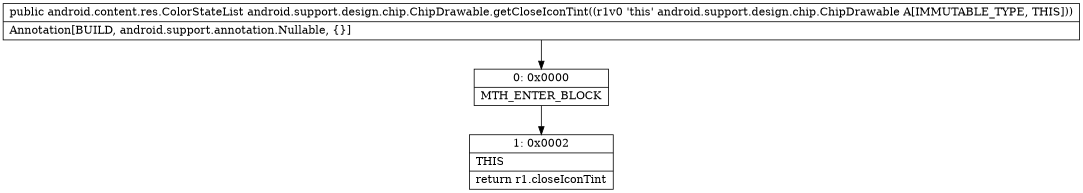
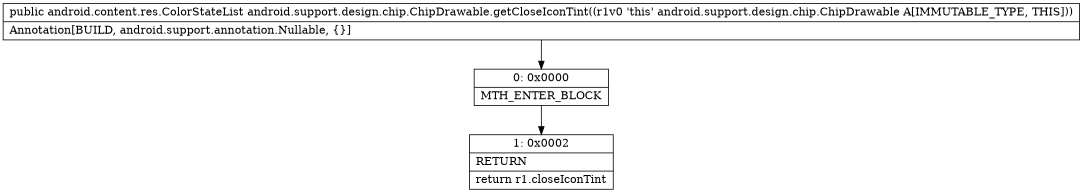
(490, 162) -> (501, 162)
